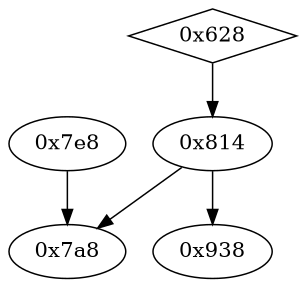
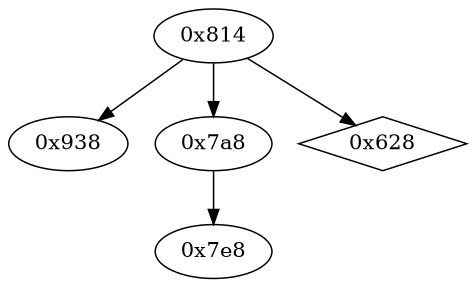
(213, 82) -> (295, 88)
(67, 190) -> (214, 190)
